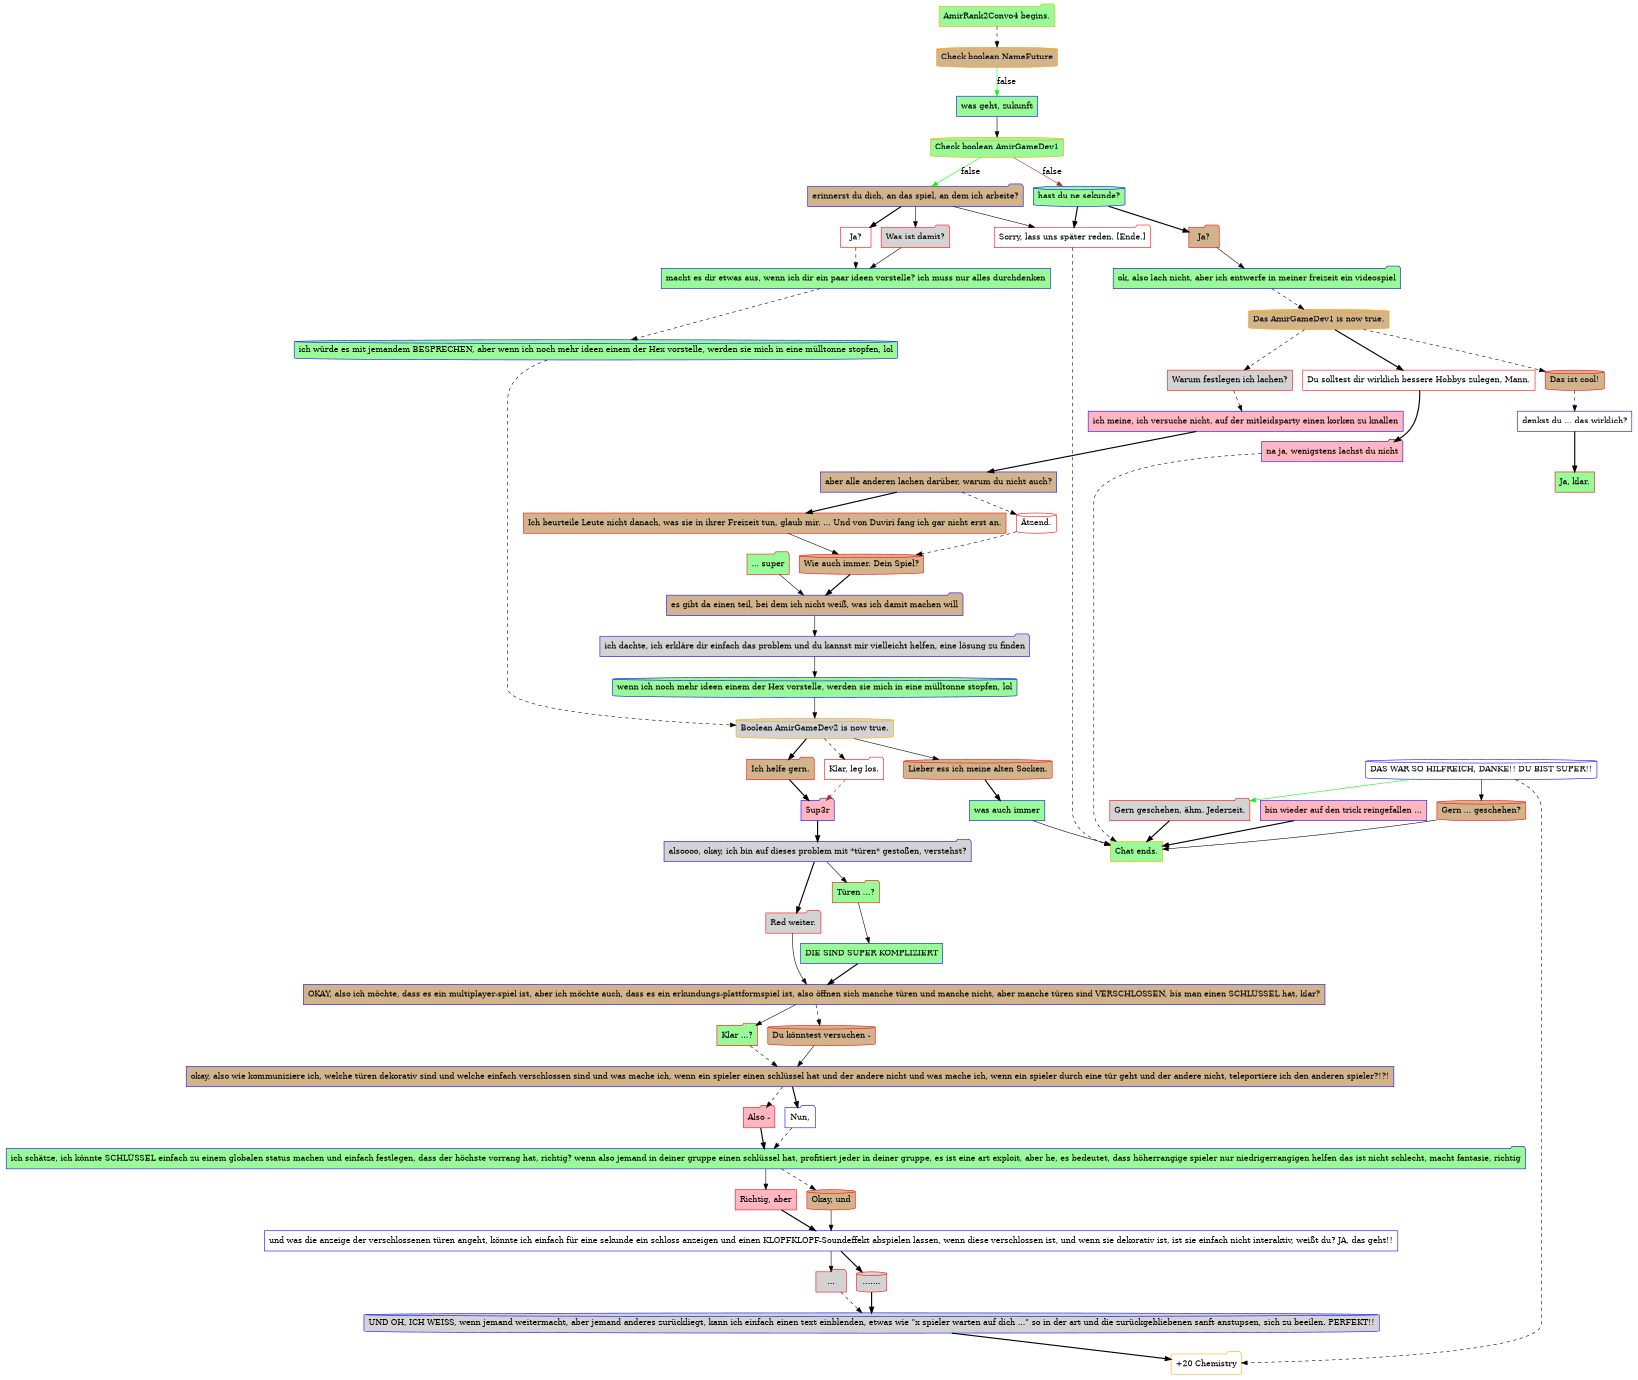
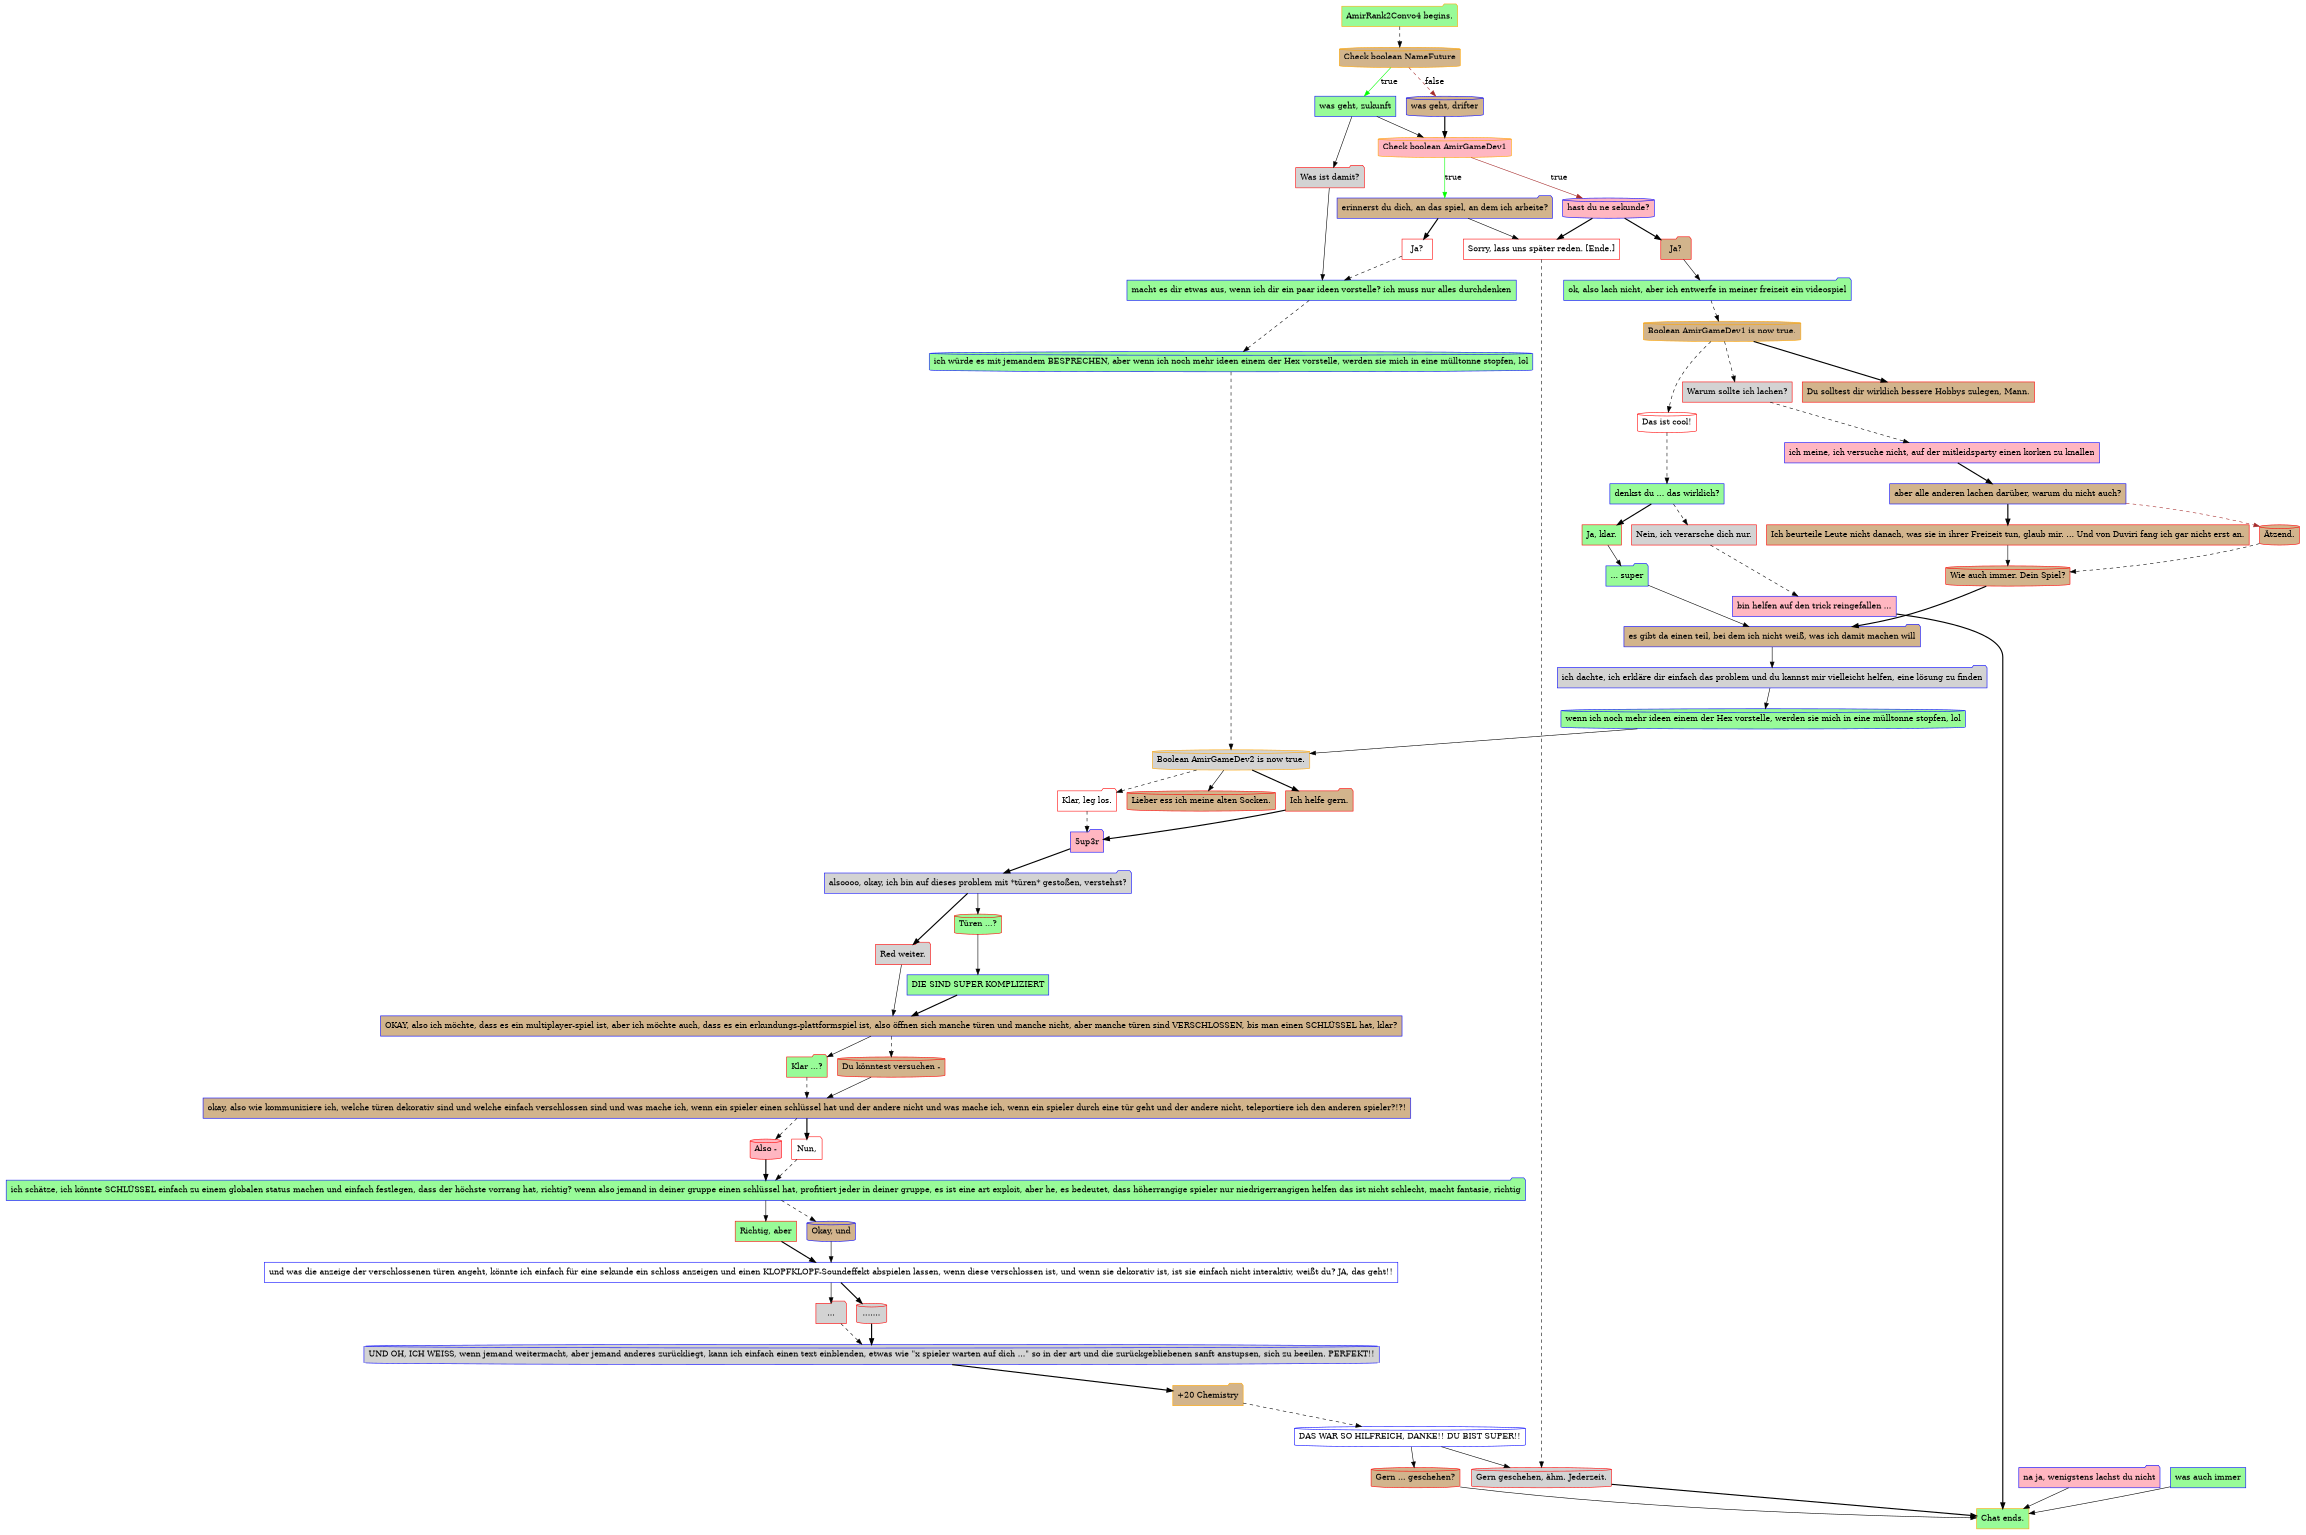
(1007, 82) -> (1389, 82)
none -> (1445, 106)
(997, 147) -> (1445, 147)
(971, 172) -> (1454, 178)
(1052, 172) -> (1559, 178)
(1079, 196) -> (1608, 208)
(915, 214) -> (1344, 139)
(1072, 237) -> (1542, 249)
(1319, 320) -> (1722, 331)
(1230, 380) -> (1737, 392)
(1419, 380) -> (1918, 392)
(1575, 380) -> (1667, 422)
(1416, 418) -> none
(1575, 421) -> (1667, 494)
(986, 502) -> (2190, 512)
(1036, 523) -> (2280, 535)
none -> (1694, 535)
none -> (1613, 553)
(1072, 554) -> (1542, 861)
(768, 564) -> (1627, 576)
(1094, 582) -> (2049, 1497)
(838, 788) -> (1087, 819)
(991, 788) -> none
(1333, 790) -> (1473, 1456)
(1180, 811) -> (1542, 1478)
(1344, 811) -> (1814, 606)
(856, 893) -> (978, 924)
(759, 1118) -> (766, 1149)
(800, 1118) -> (807, 1149)
(1542, 1196) -> (1299, 1414)
(766, 1200) -> (766, 1231)
(831, 1200) -> (831, 1231)
(1206, 1364) -> (1208, 1396)
